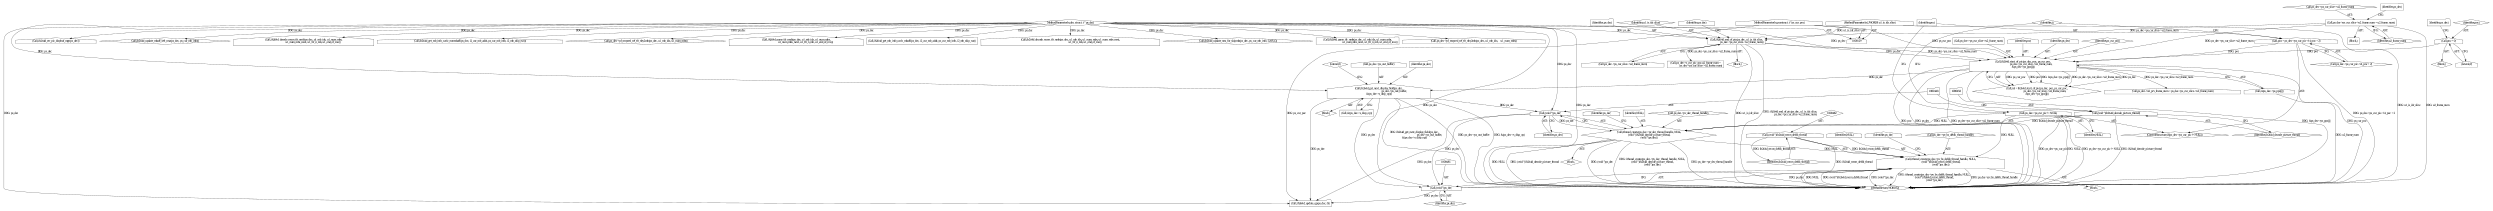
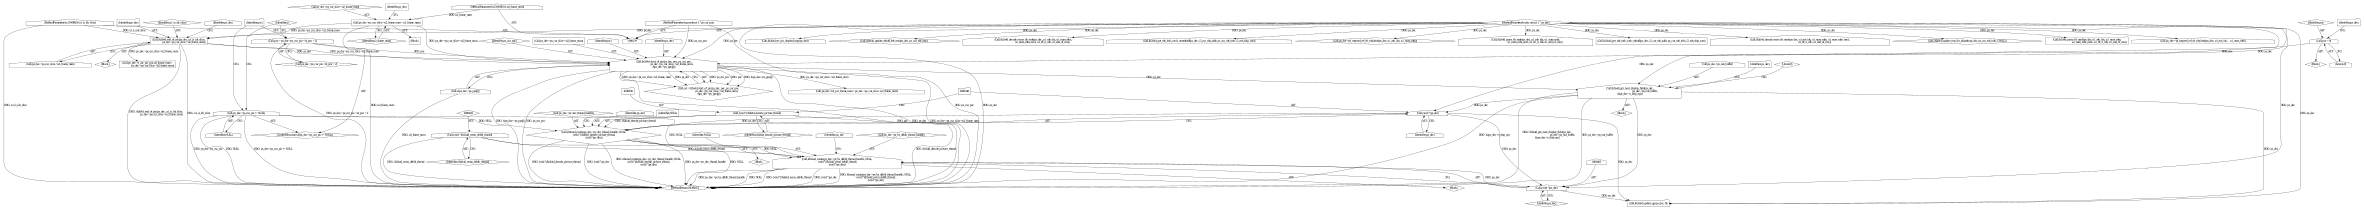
none -> (497, 7)
(1459, 47) -> (979, 125)
(1357, 113) -> none
(1771, 149) -> (473, 149)
